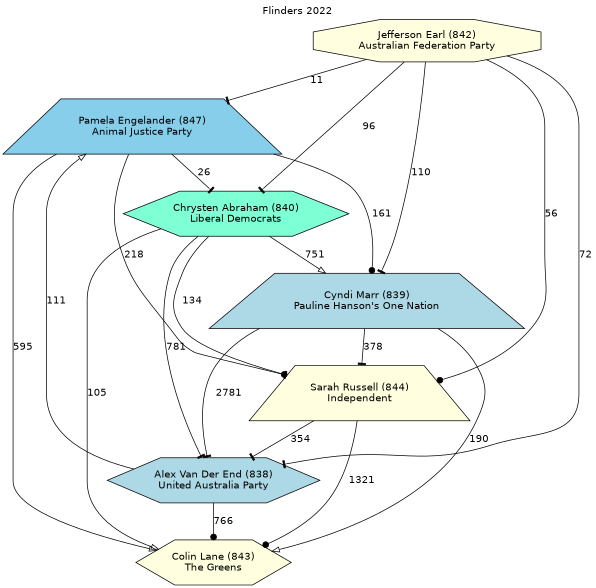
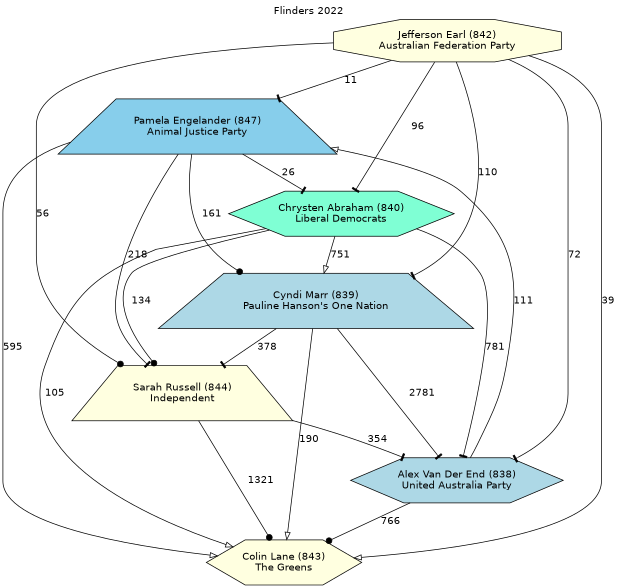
none -> (601, 381)
